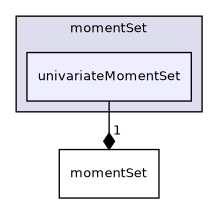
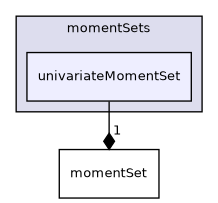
(109, 29) -> (109, 29)
